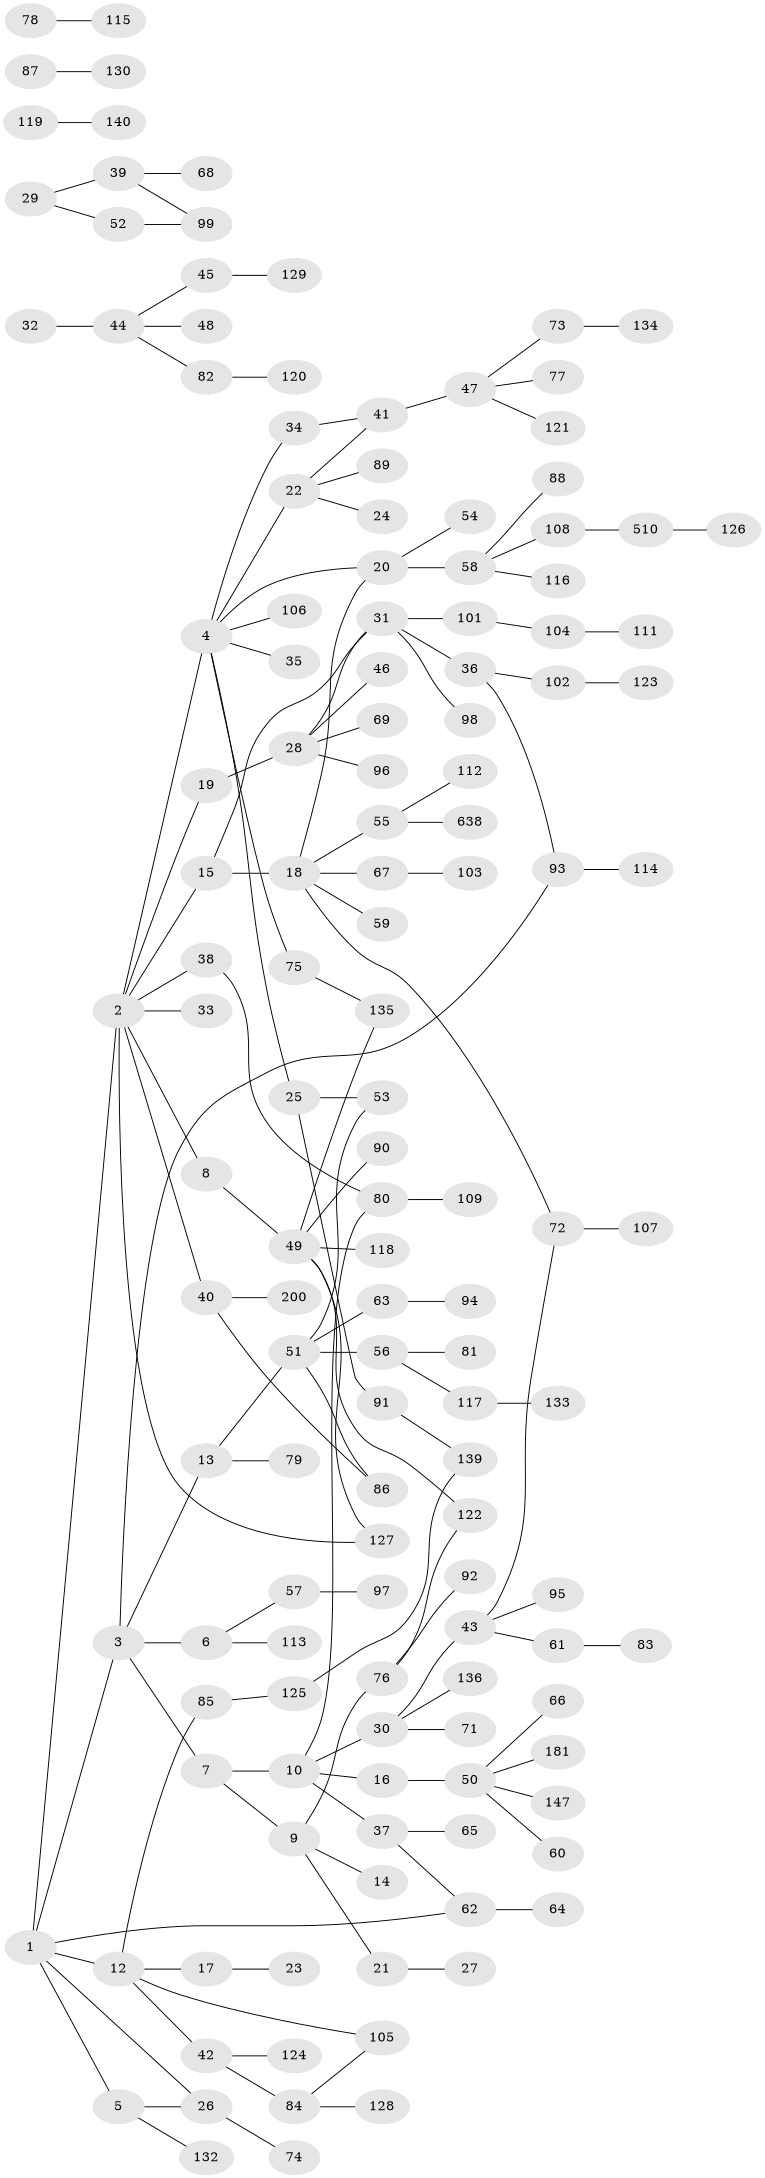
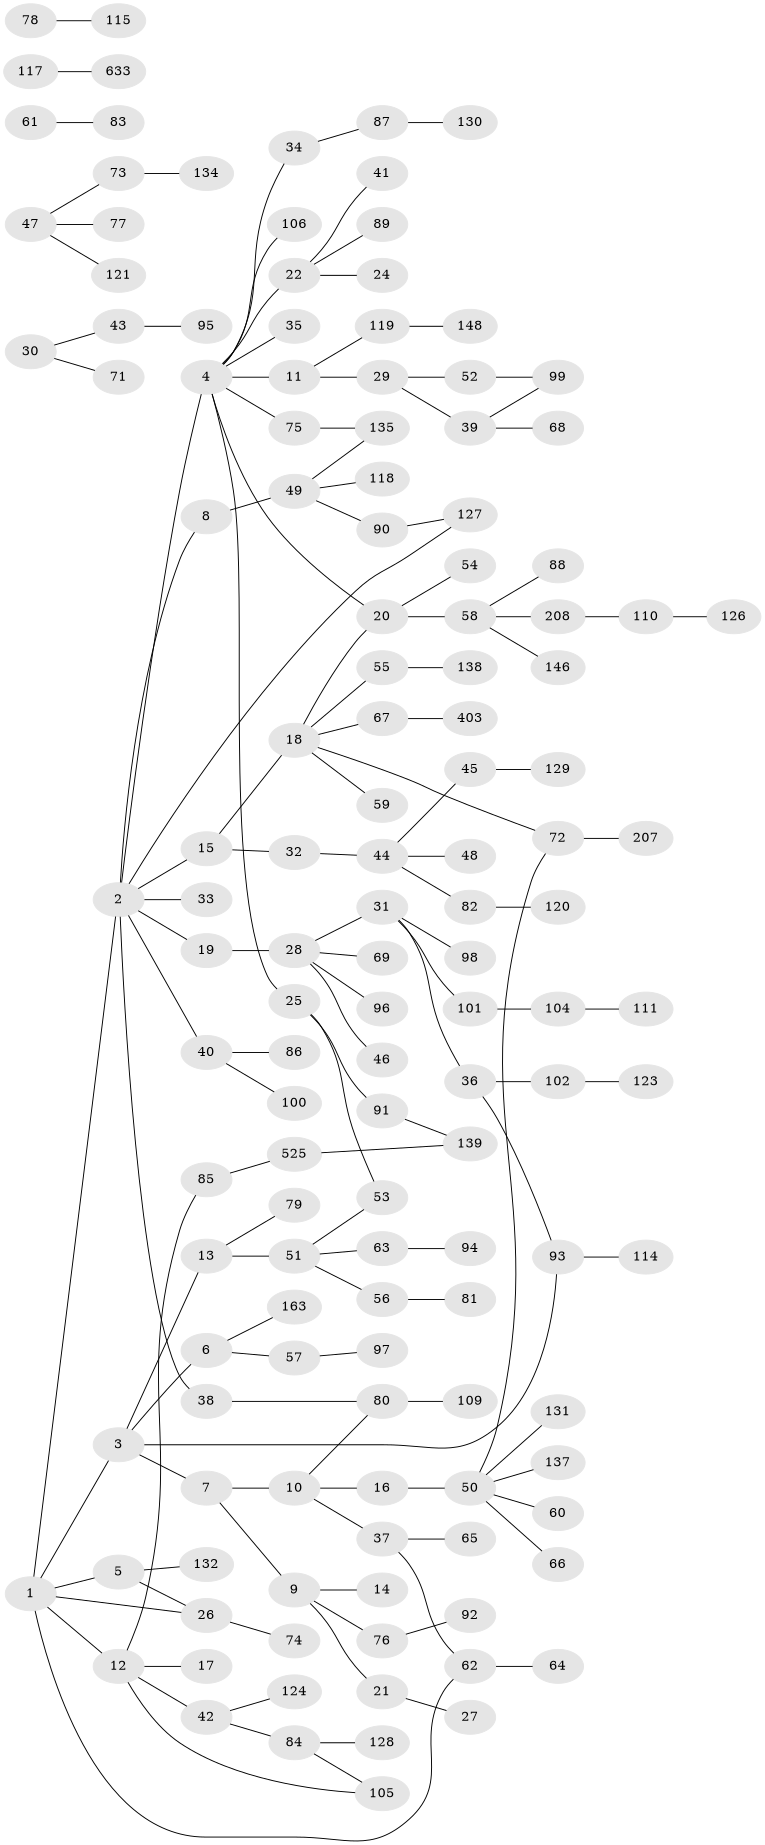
(119, 123) -> (470, 326)
none -> (294, 377)
(426, 402) -> none
(338, 422) -> (338, 135)
(558, 530) -> (558, 617)
(646, 530) -> (646, 617)
(558, 581) -> (558, 668)
(265, 726) -> (251, 851)
(470, 771) -> none
(470, 822) -> (470, 668)
(470, 873) -> (470, 719)
(646, 1229) -> (646, 838)
(294, 1298) -> (294, 1103)
(426, 1378) -> none
(558, 1403) -> (119, 72)
(526, 1433) -> (509, 1162)
(342, 1437) -> none
(339, 1463) -> (426, 523)
(470, 1515) -> none
(514, 1637) -> none
(294, 1643) -> (294, 1307)
(470, 1679) -> none
(294, 1694) -> (294, 1154)
(343, 1748) -> none
(558, 1752) -> (558, 1412)
(558, 1803) -> (558, 1463)
(294, 1969) -> none
